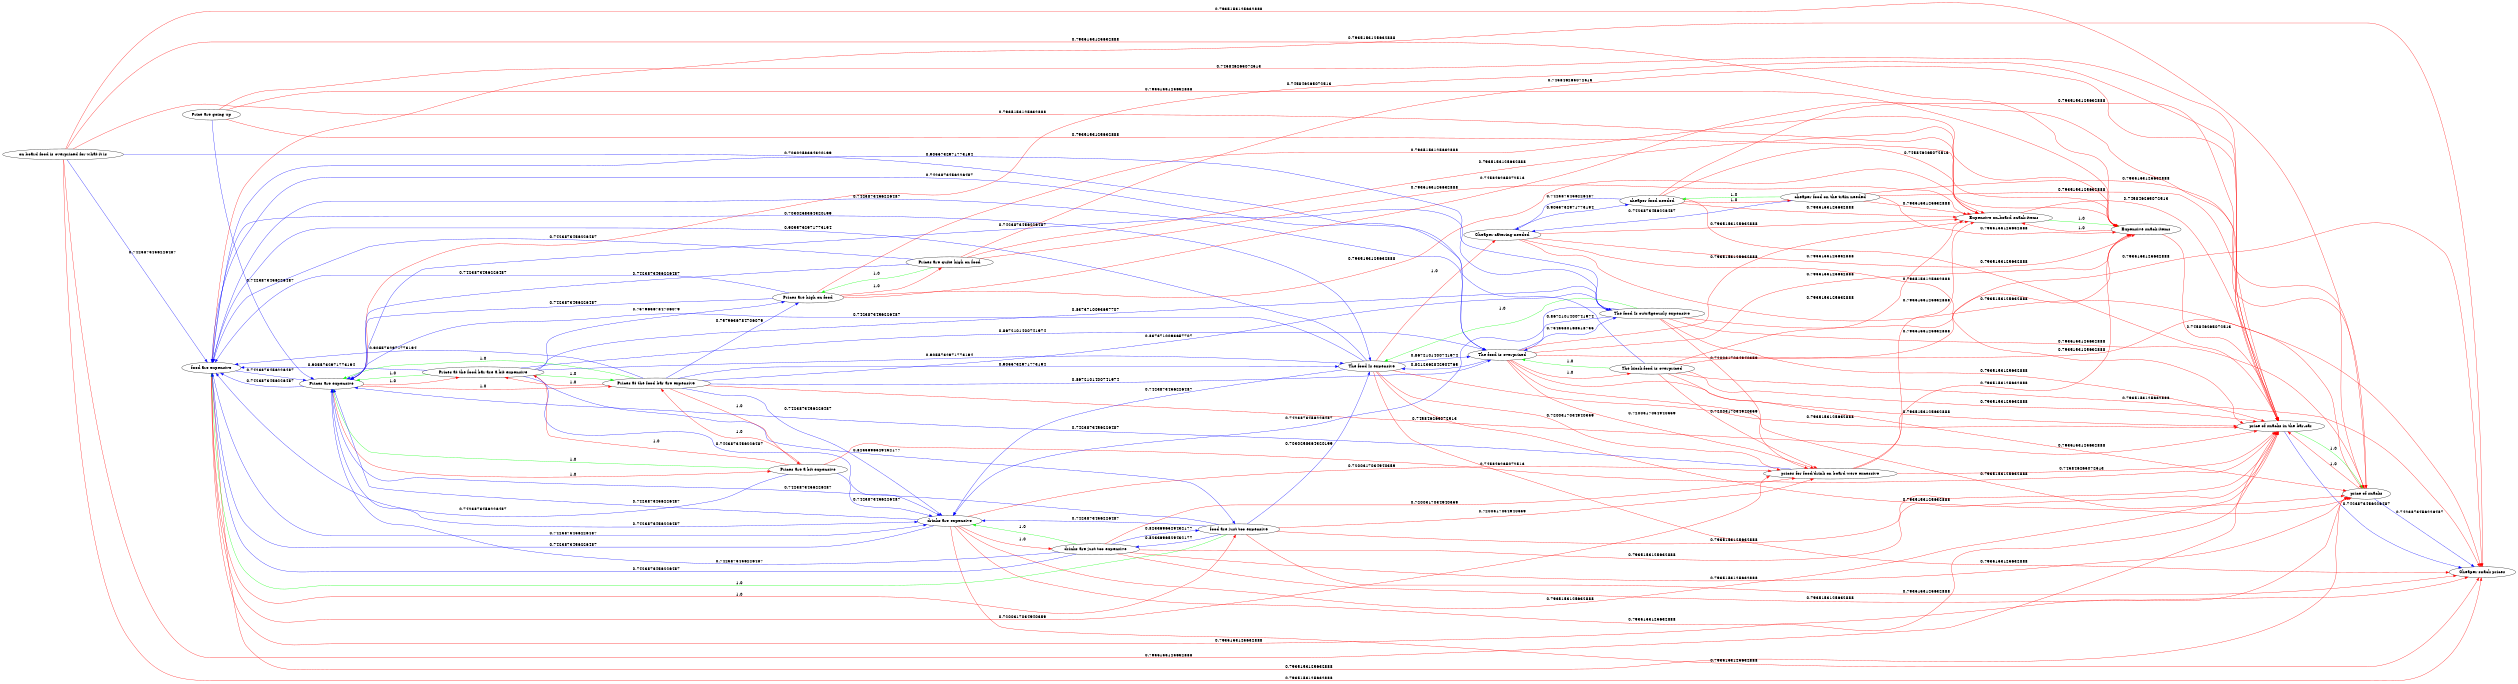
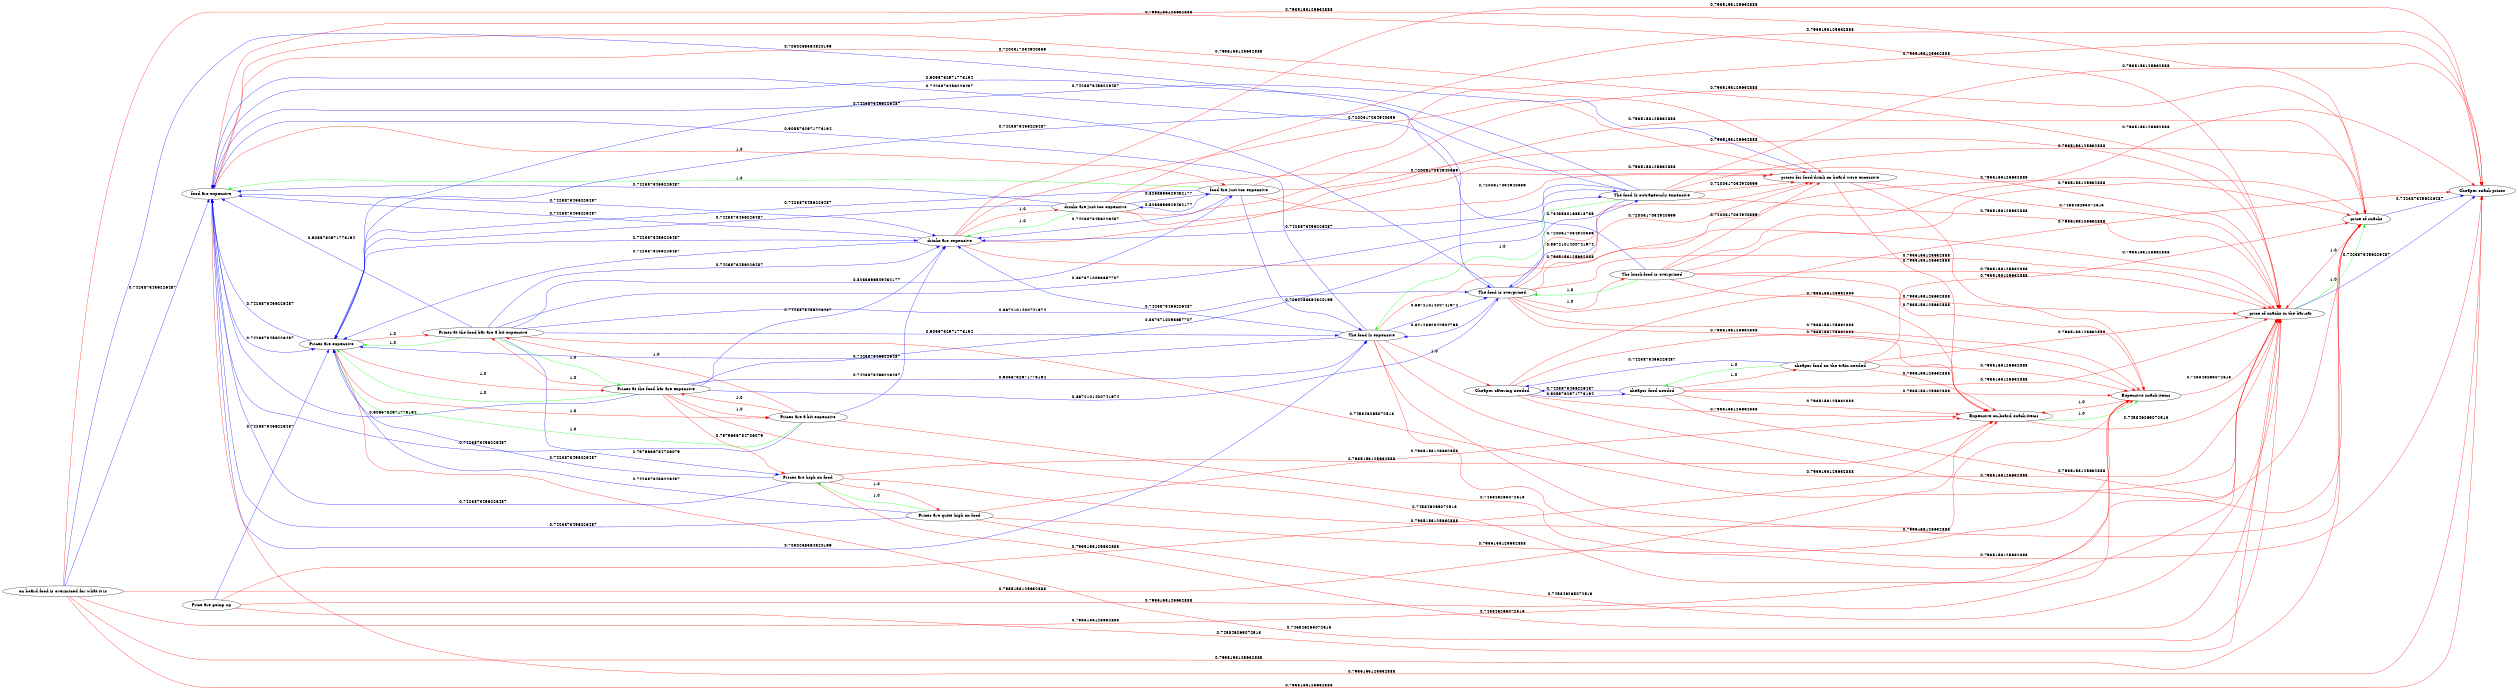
(1927, 153) -> (1927, 391)
(731, 341) -> (719, 440)
none -> (1455, 440)
